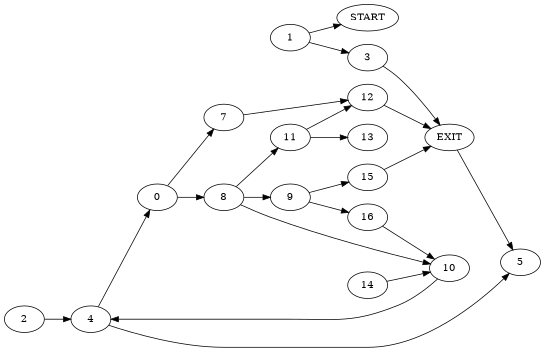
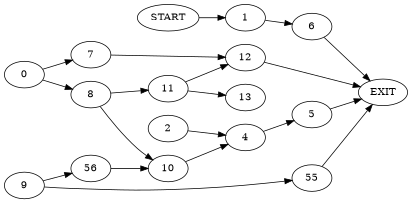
(321, 30) -> (208, 18)
(368, 58) -> (312, 27)
(368, 177) -> (312, 178)
(254, 197) -> none
(483, 197) -> (342, 105)
(368, 217) -> (91, 168)
(122, 262) -> none
(368, 285) -> none
